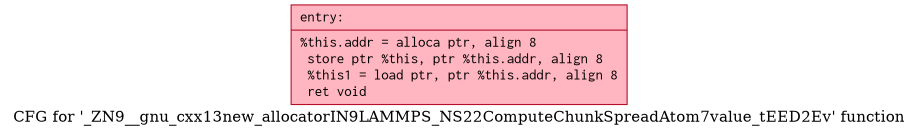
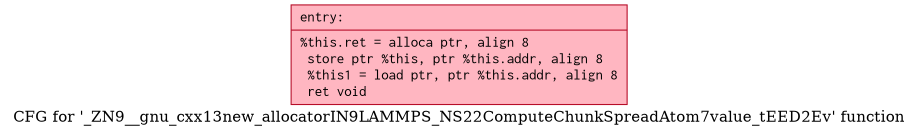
(419, 42) -> (415, 42)
